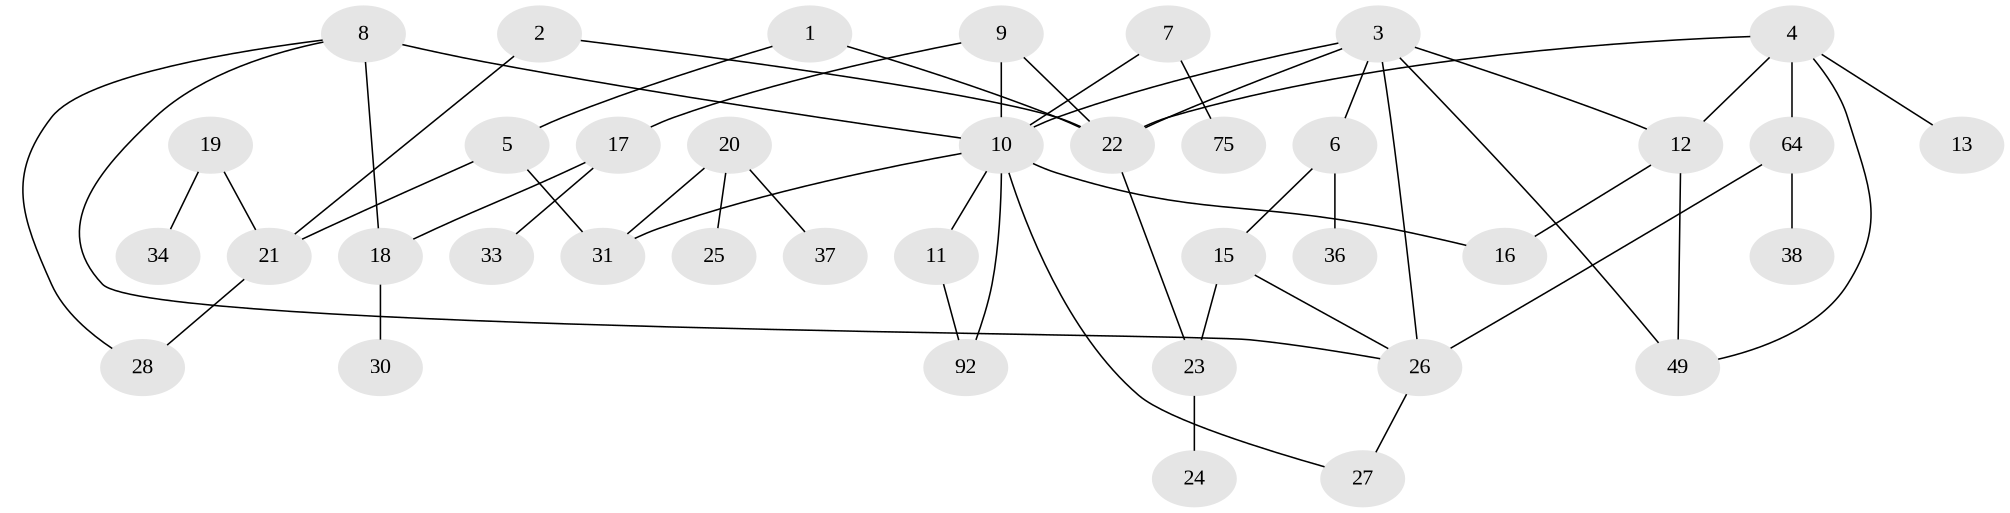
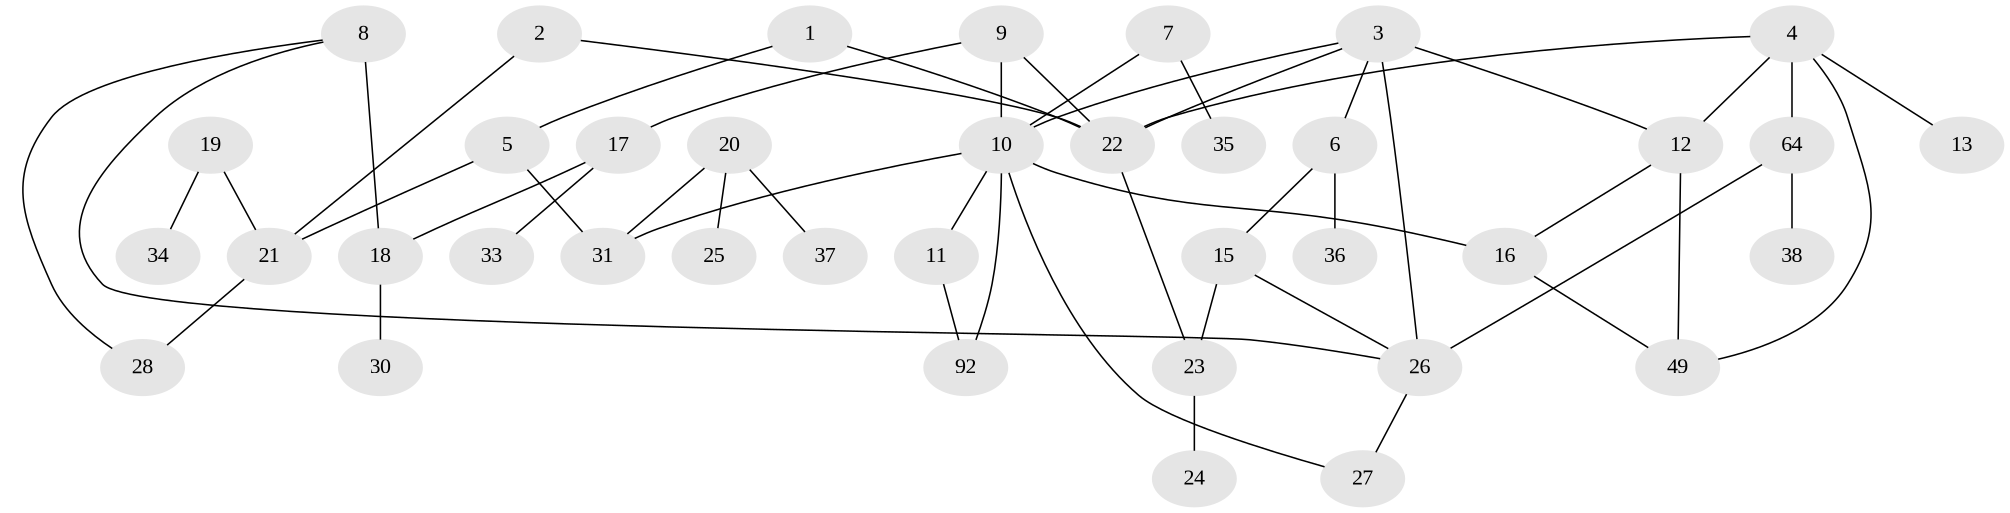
(681, 96) -> none
(1224, 145) -> (1224, 145)
(1532, 198) -> (1591, 312)
